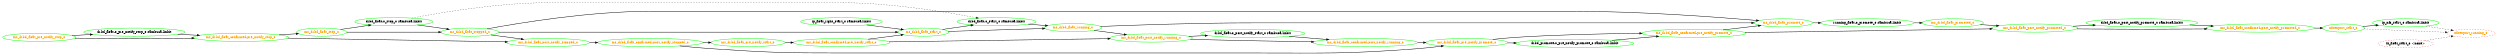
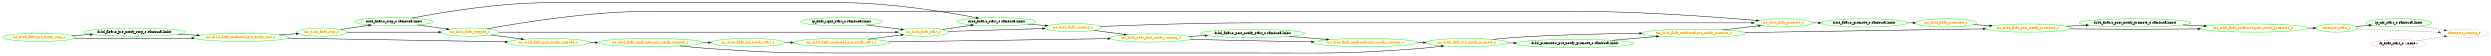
(694, 3) -> (694, 3)
(1867, 23) -> (1864, 23)
